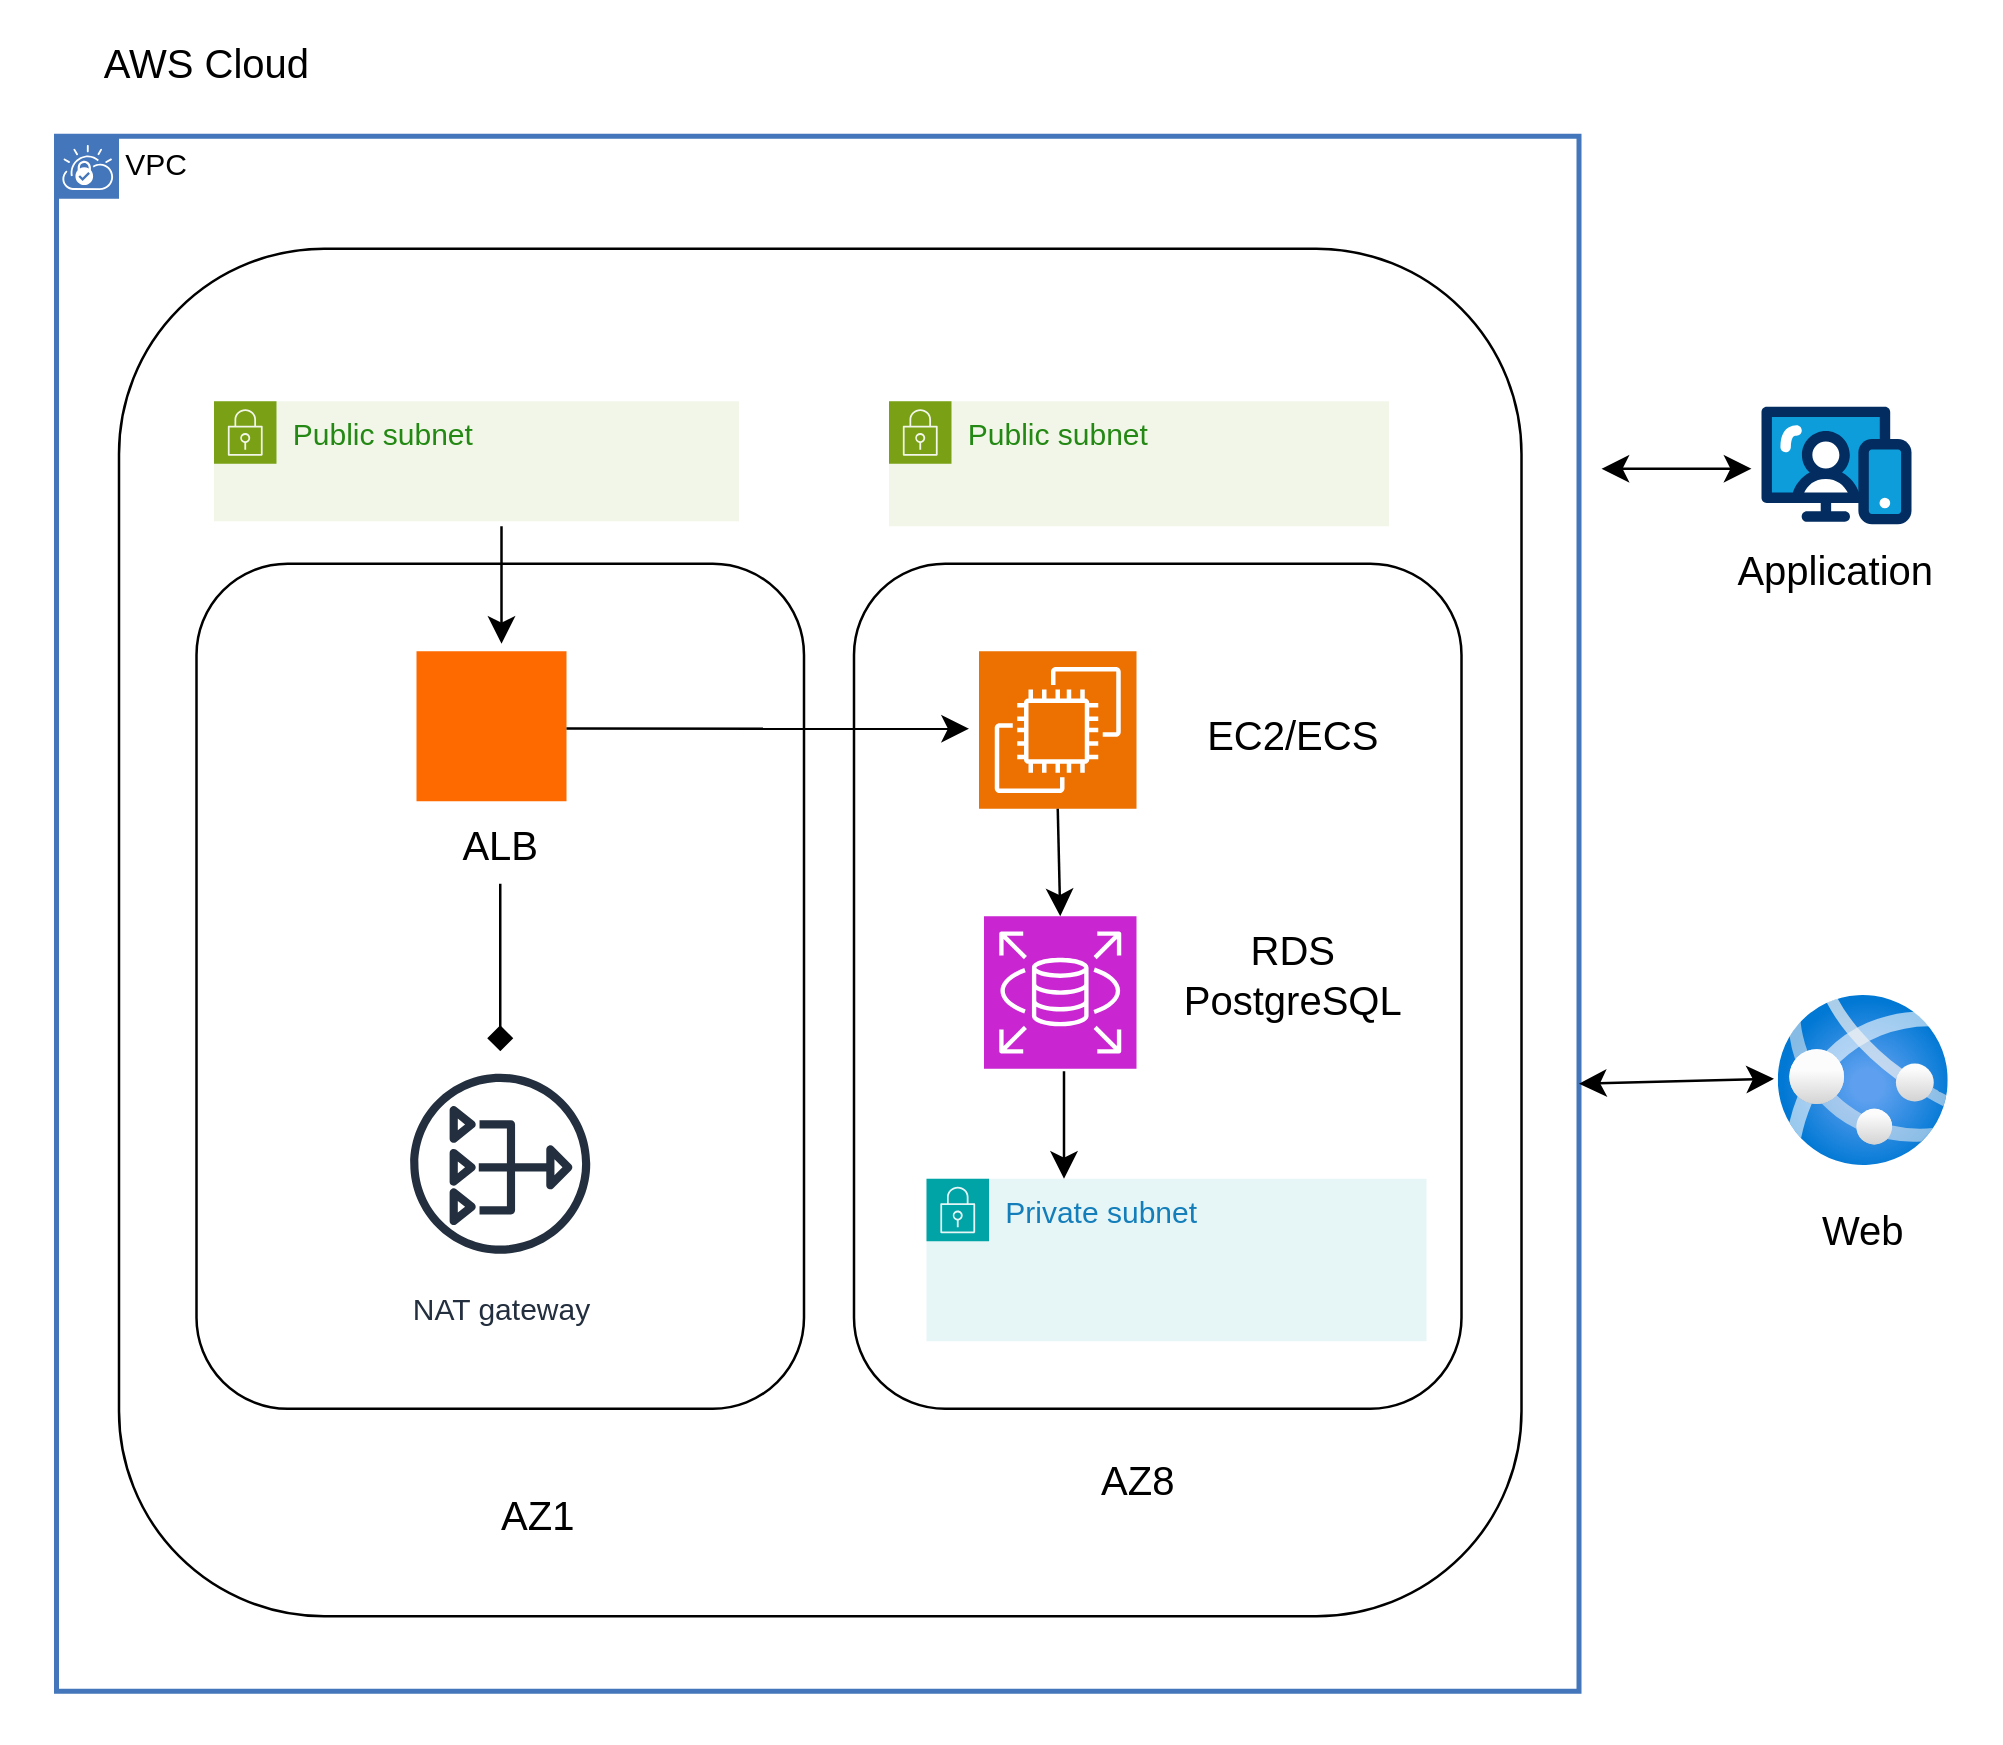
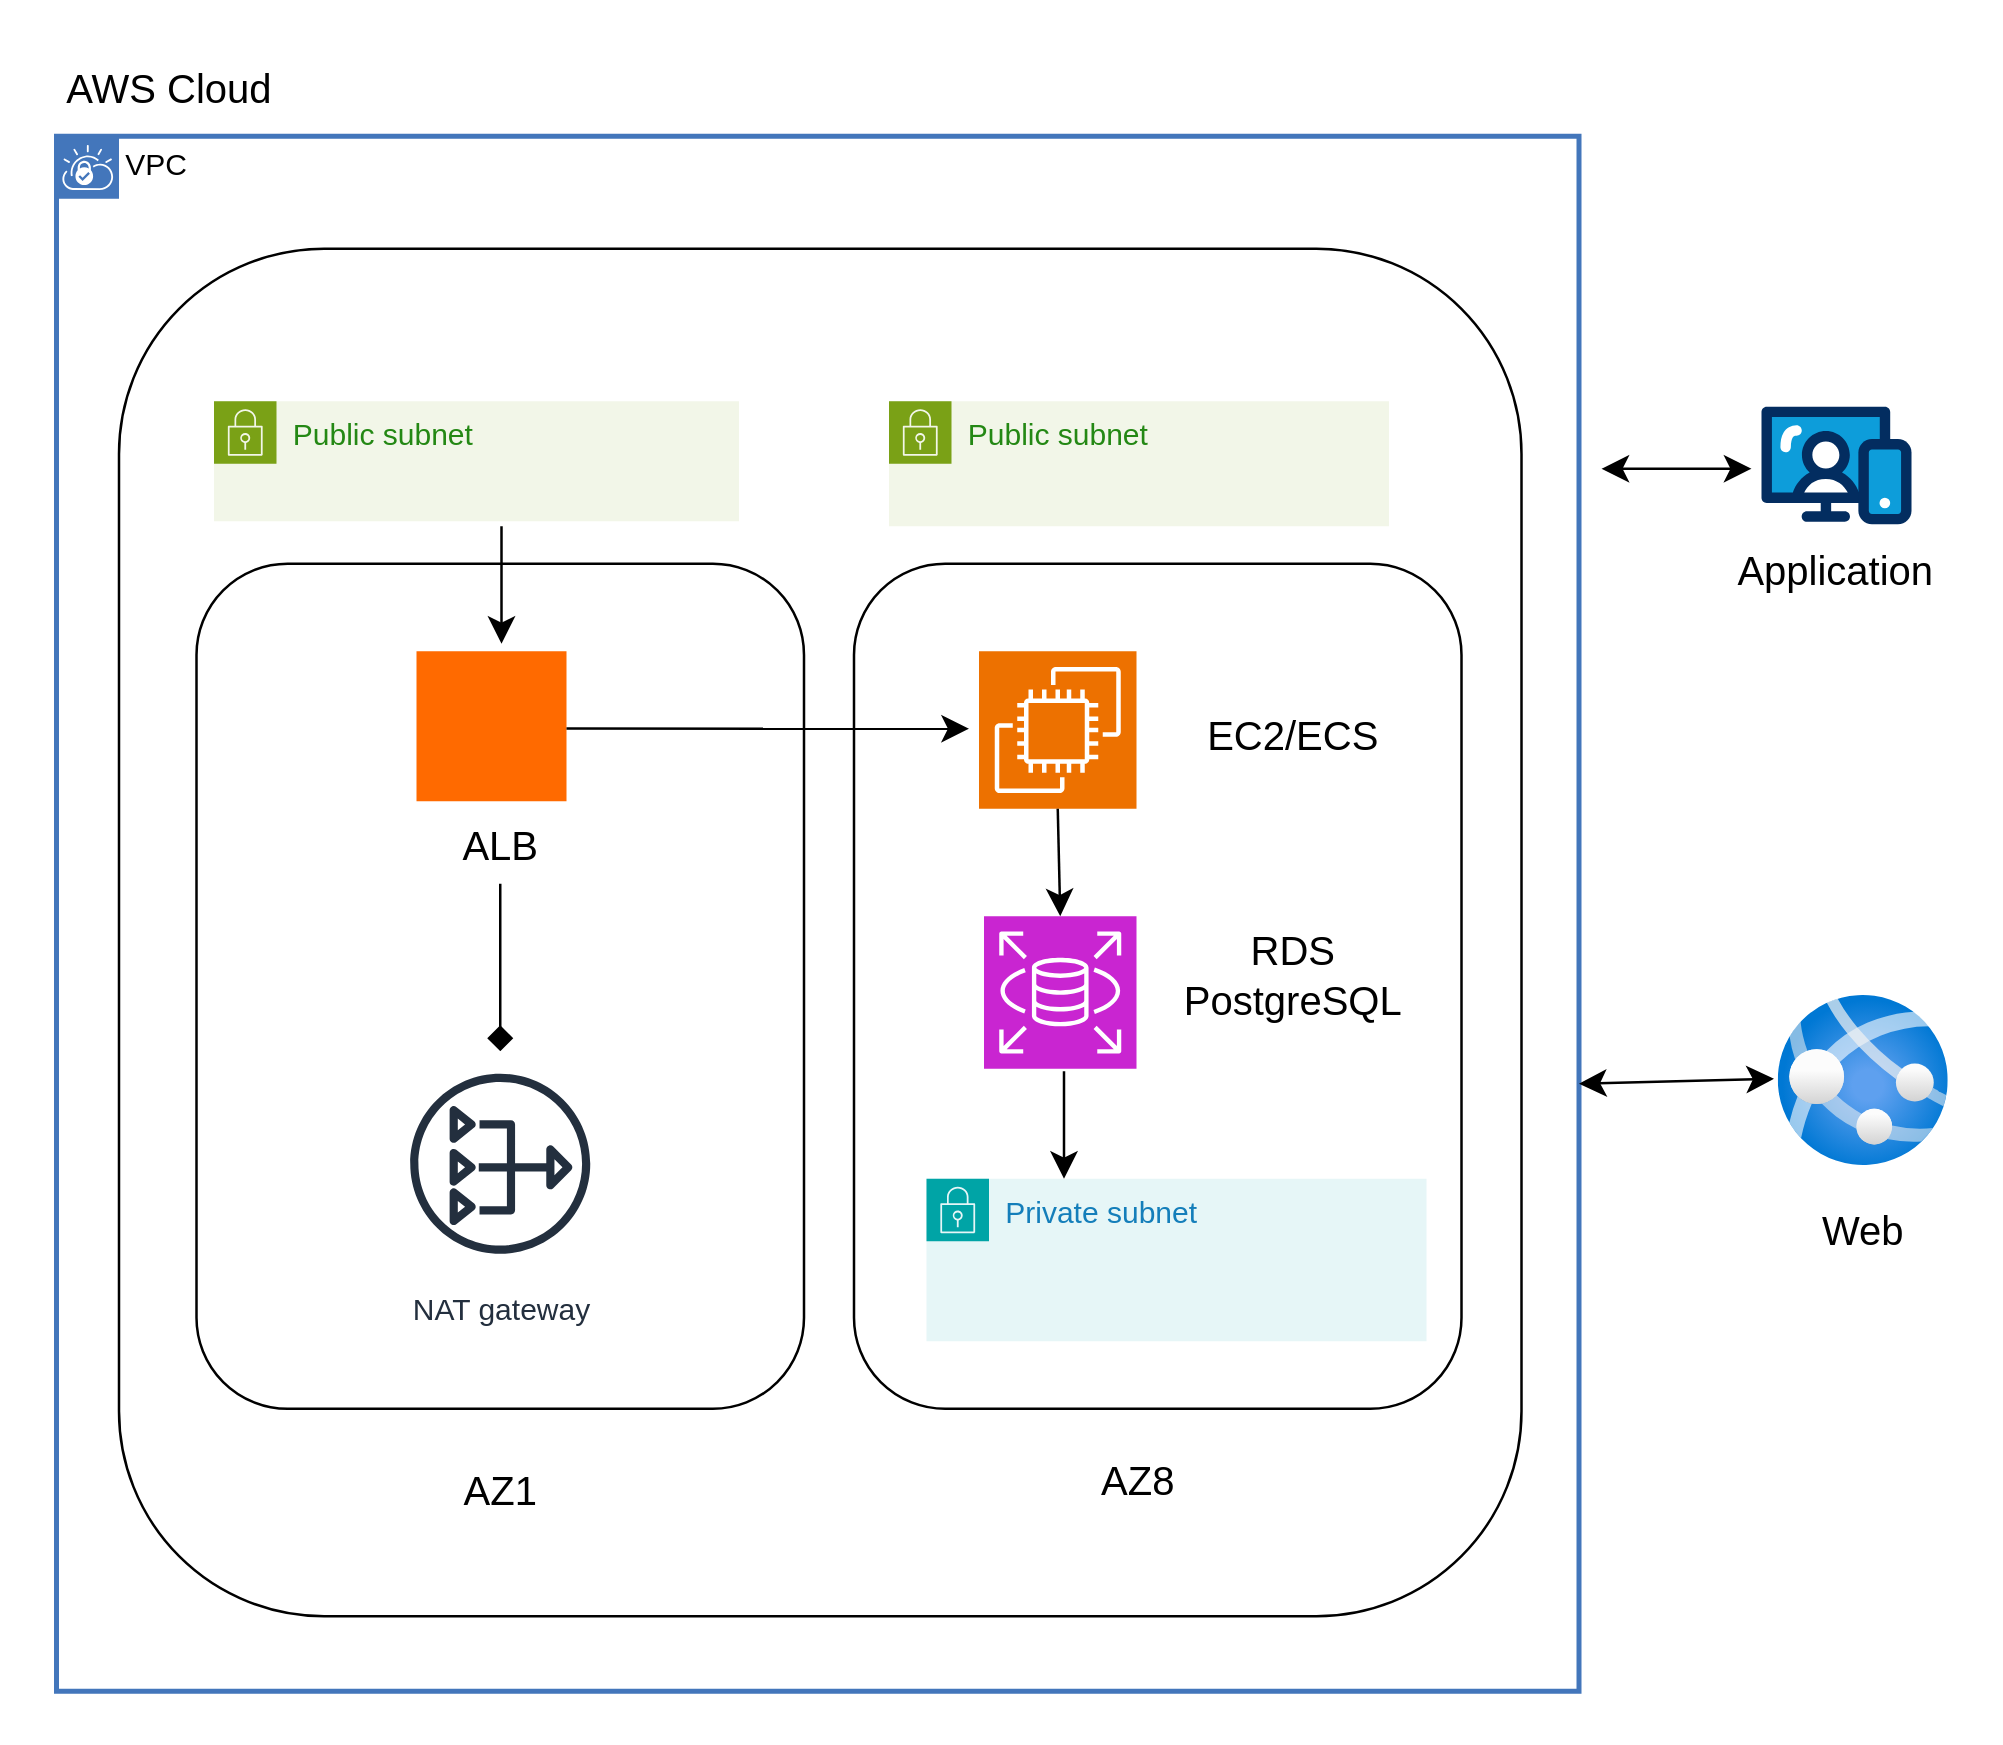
(208, 64) -> (170, 89)
(538, 1516) -> (500, 1491)
